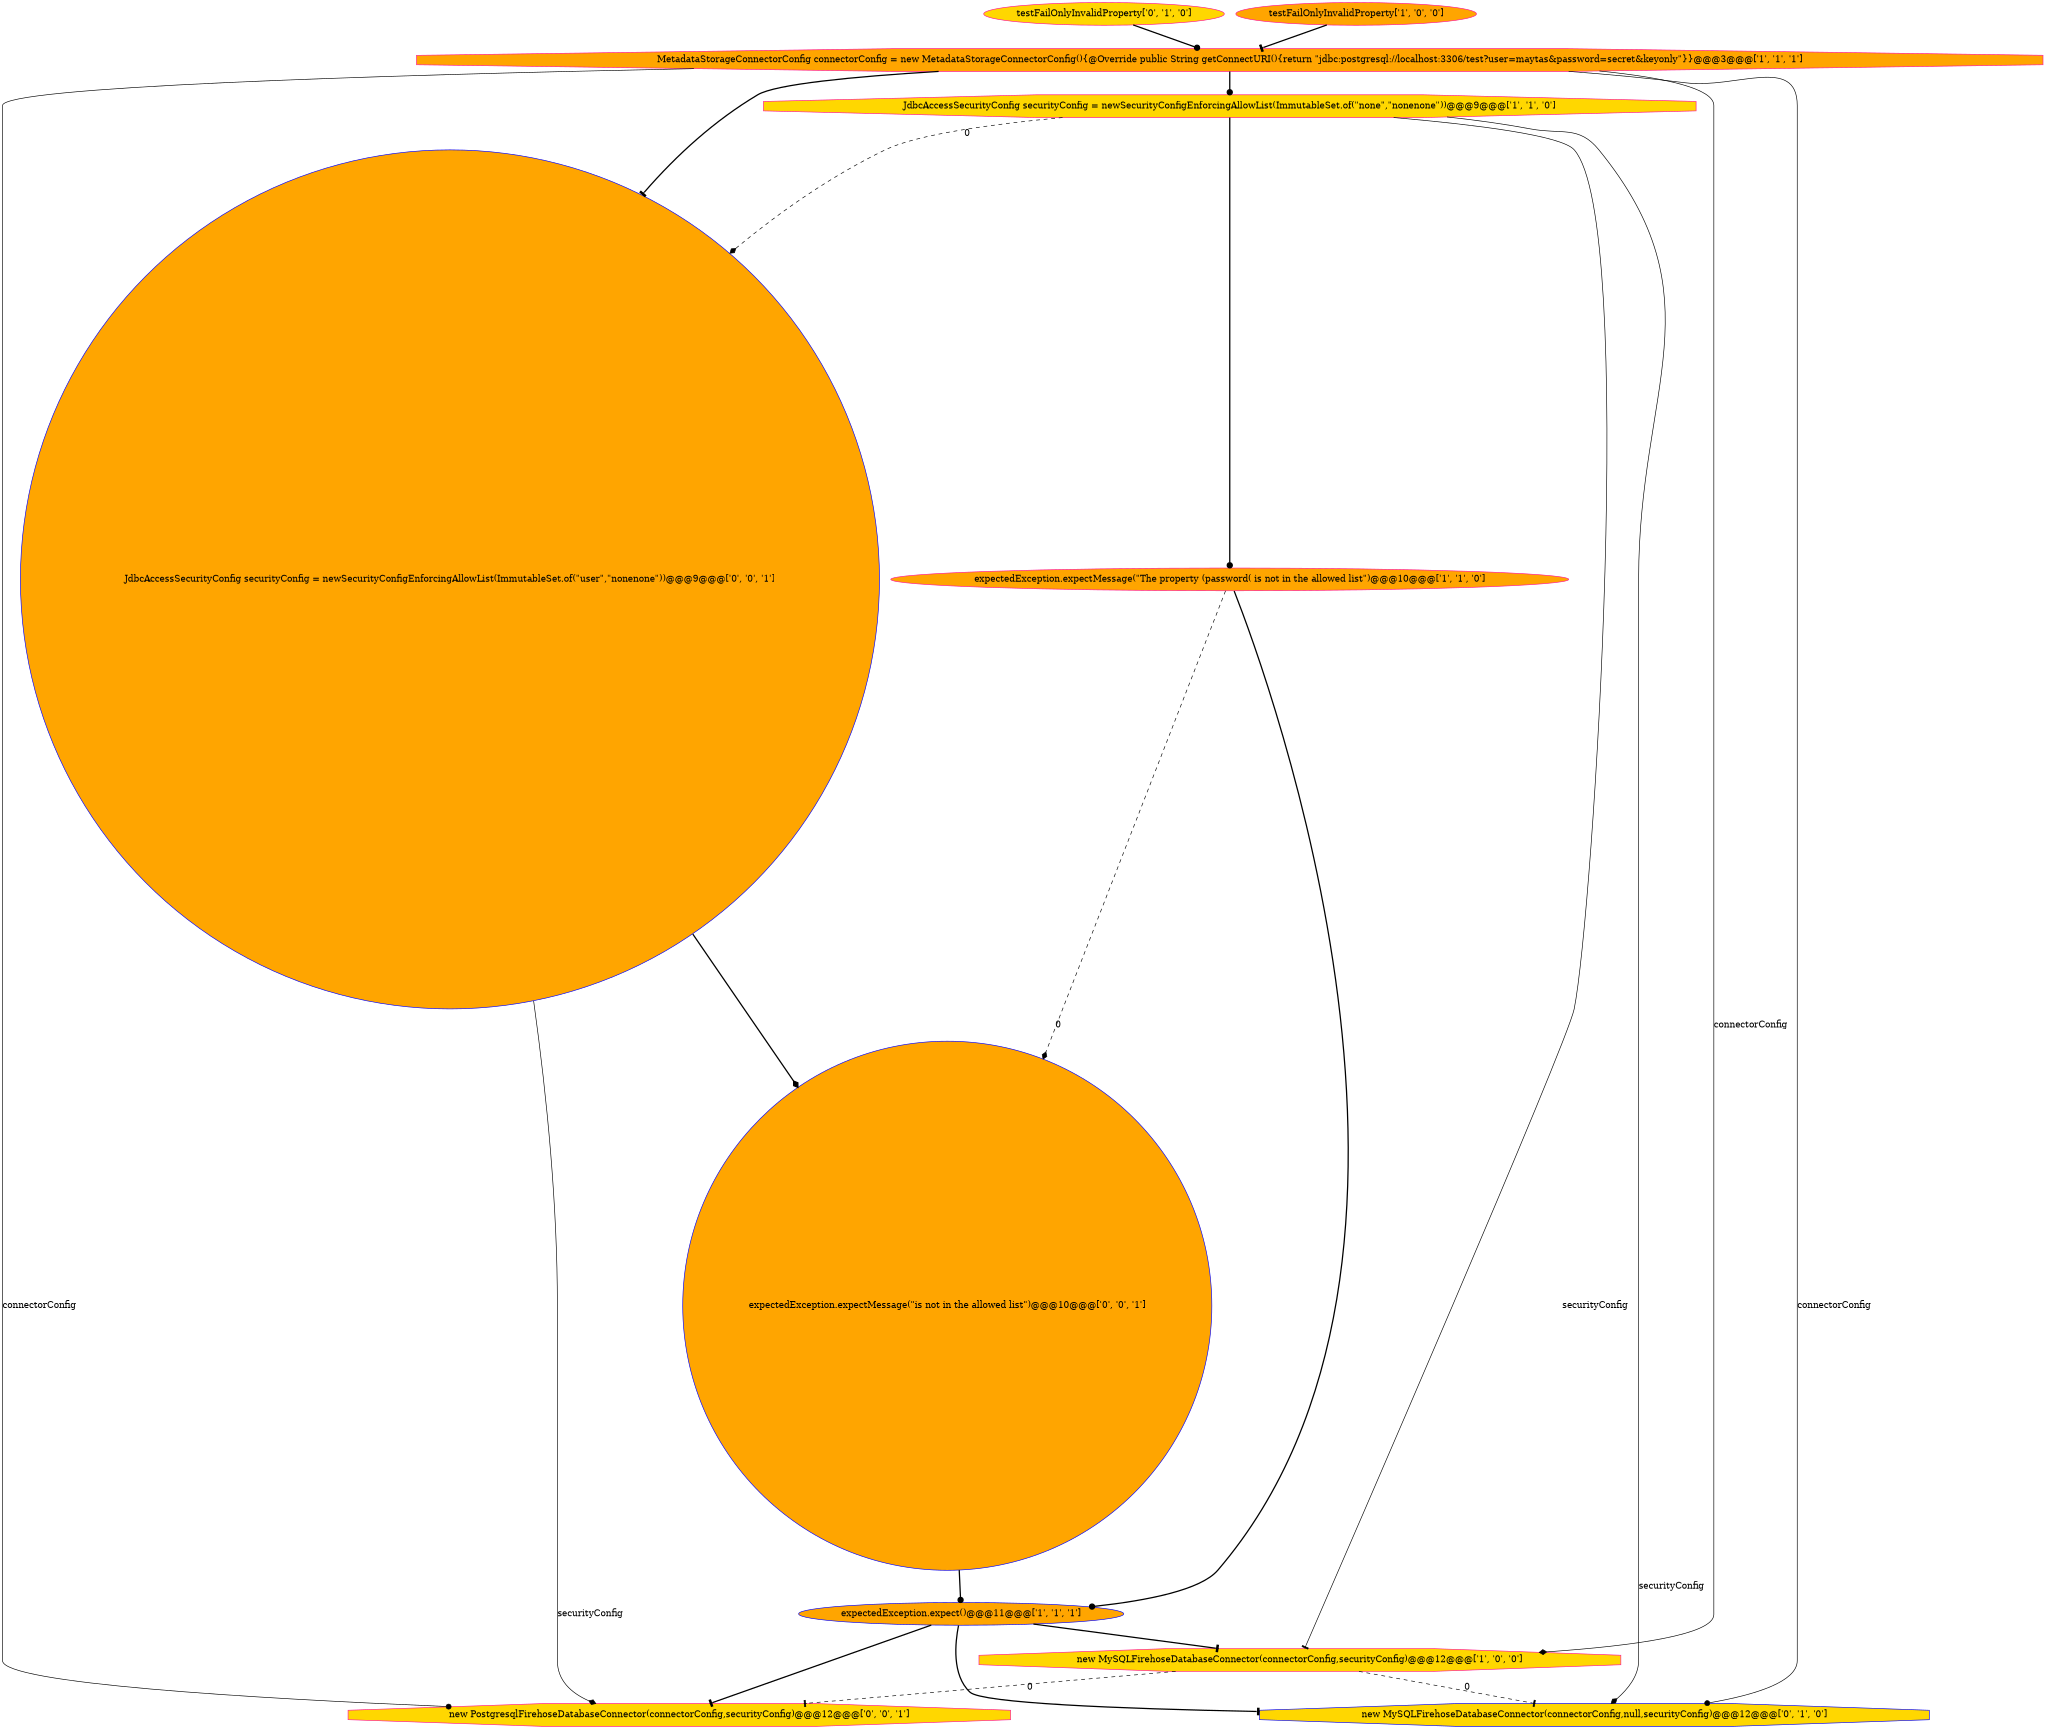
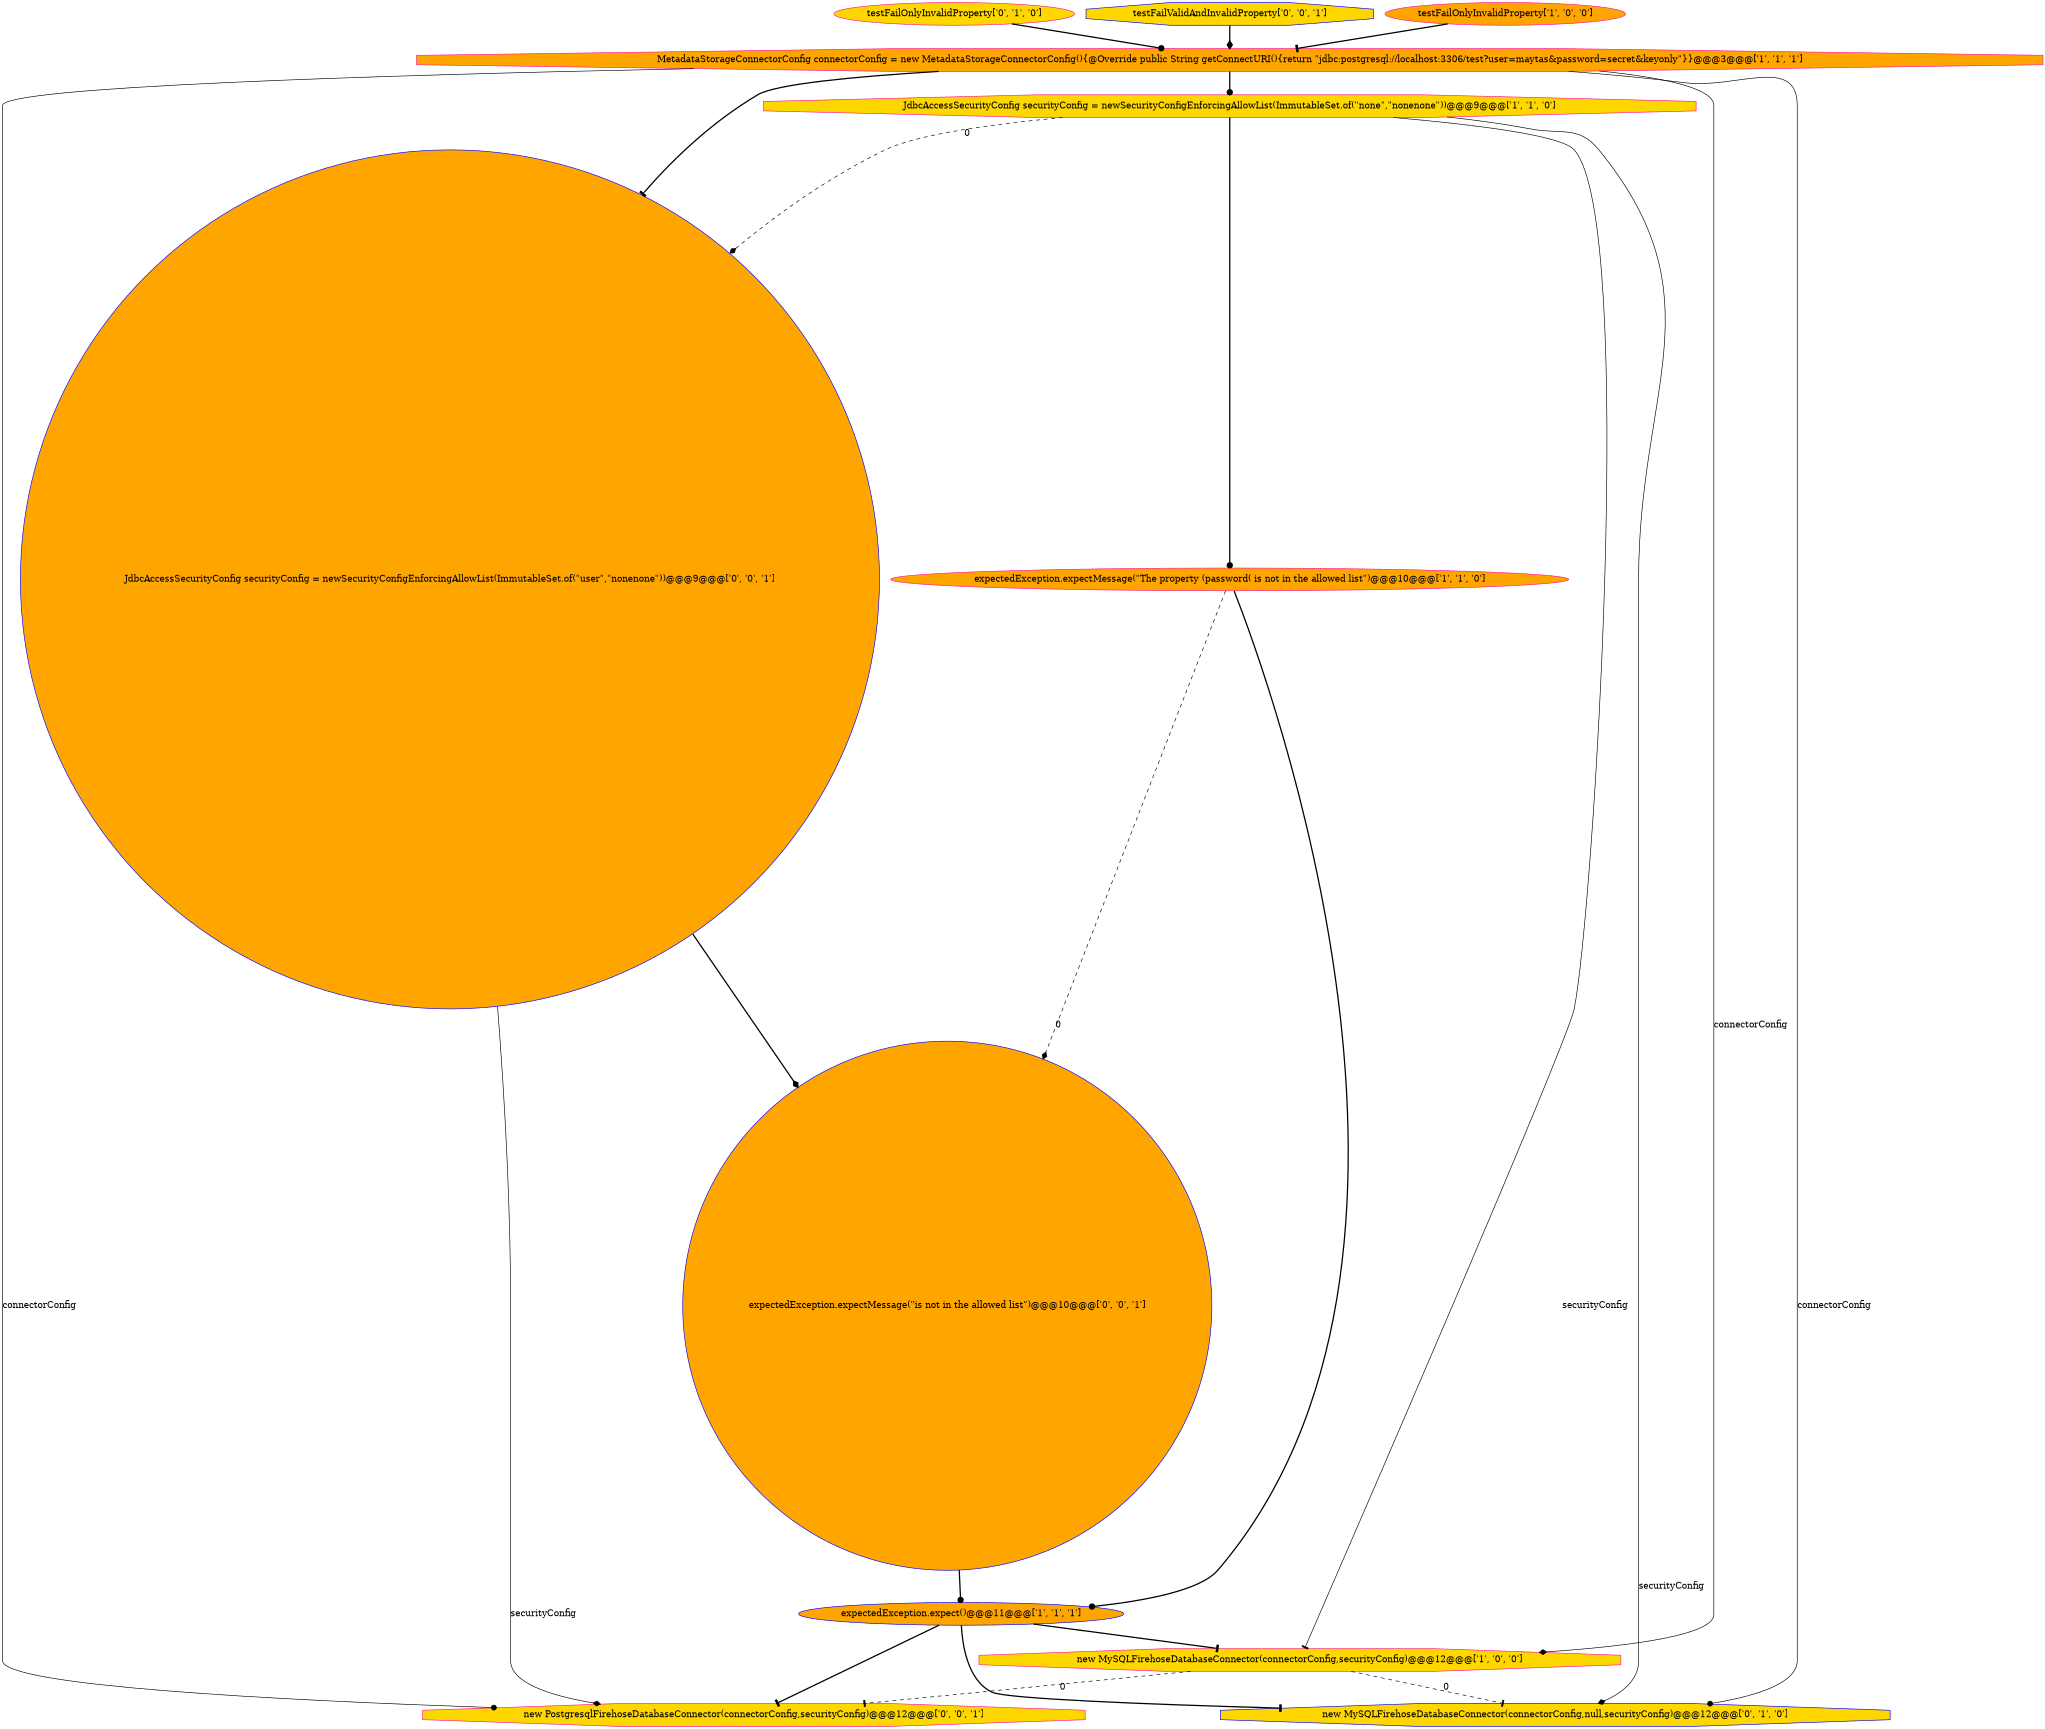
none -> (1230, 14)
